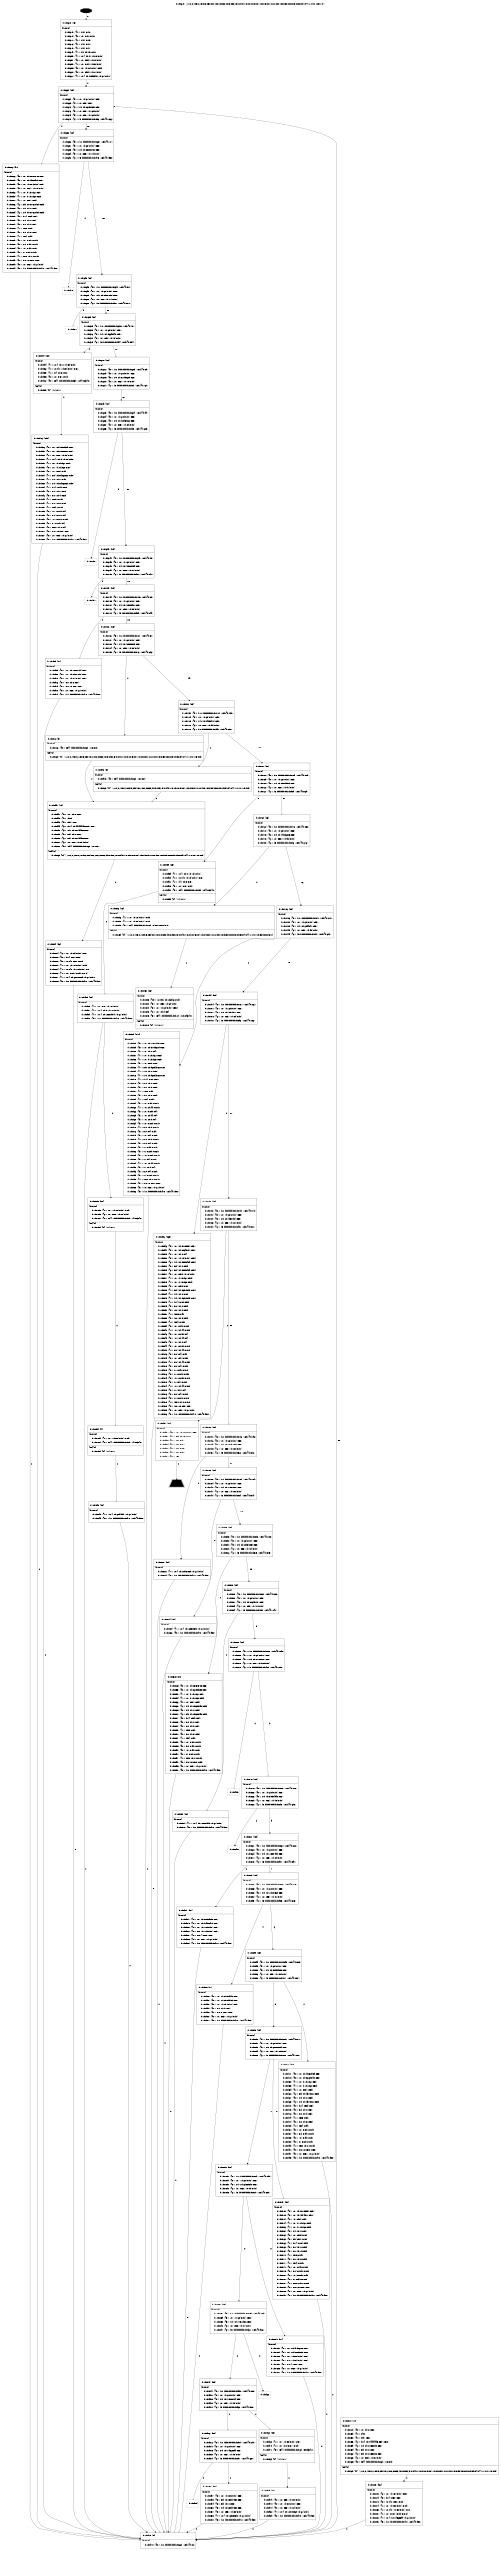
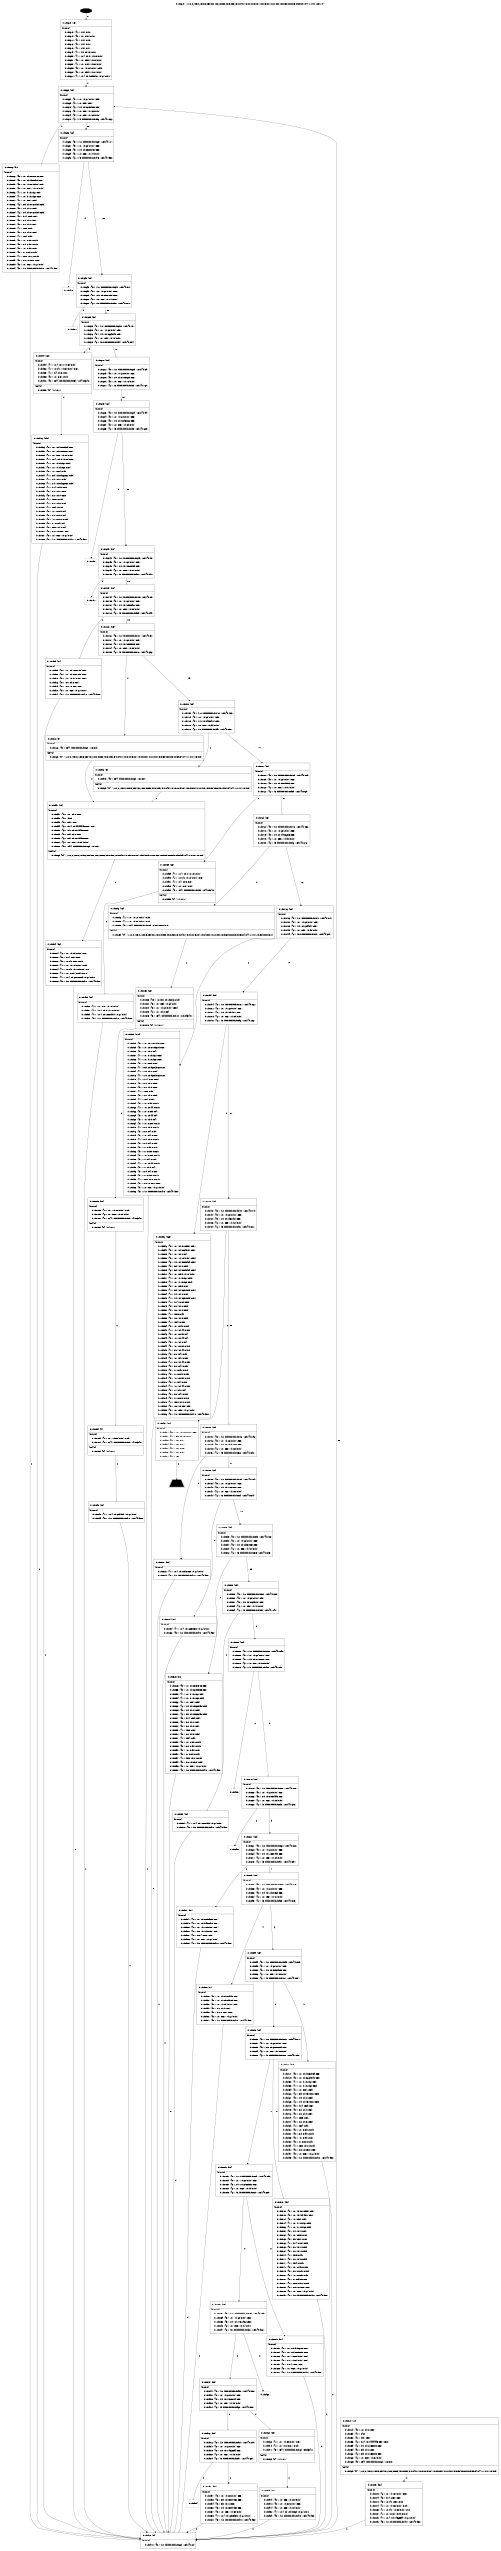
(104, 1110) -> (115, 1105)
